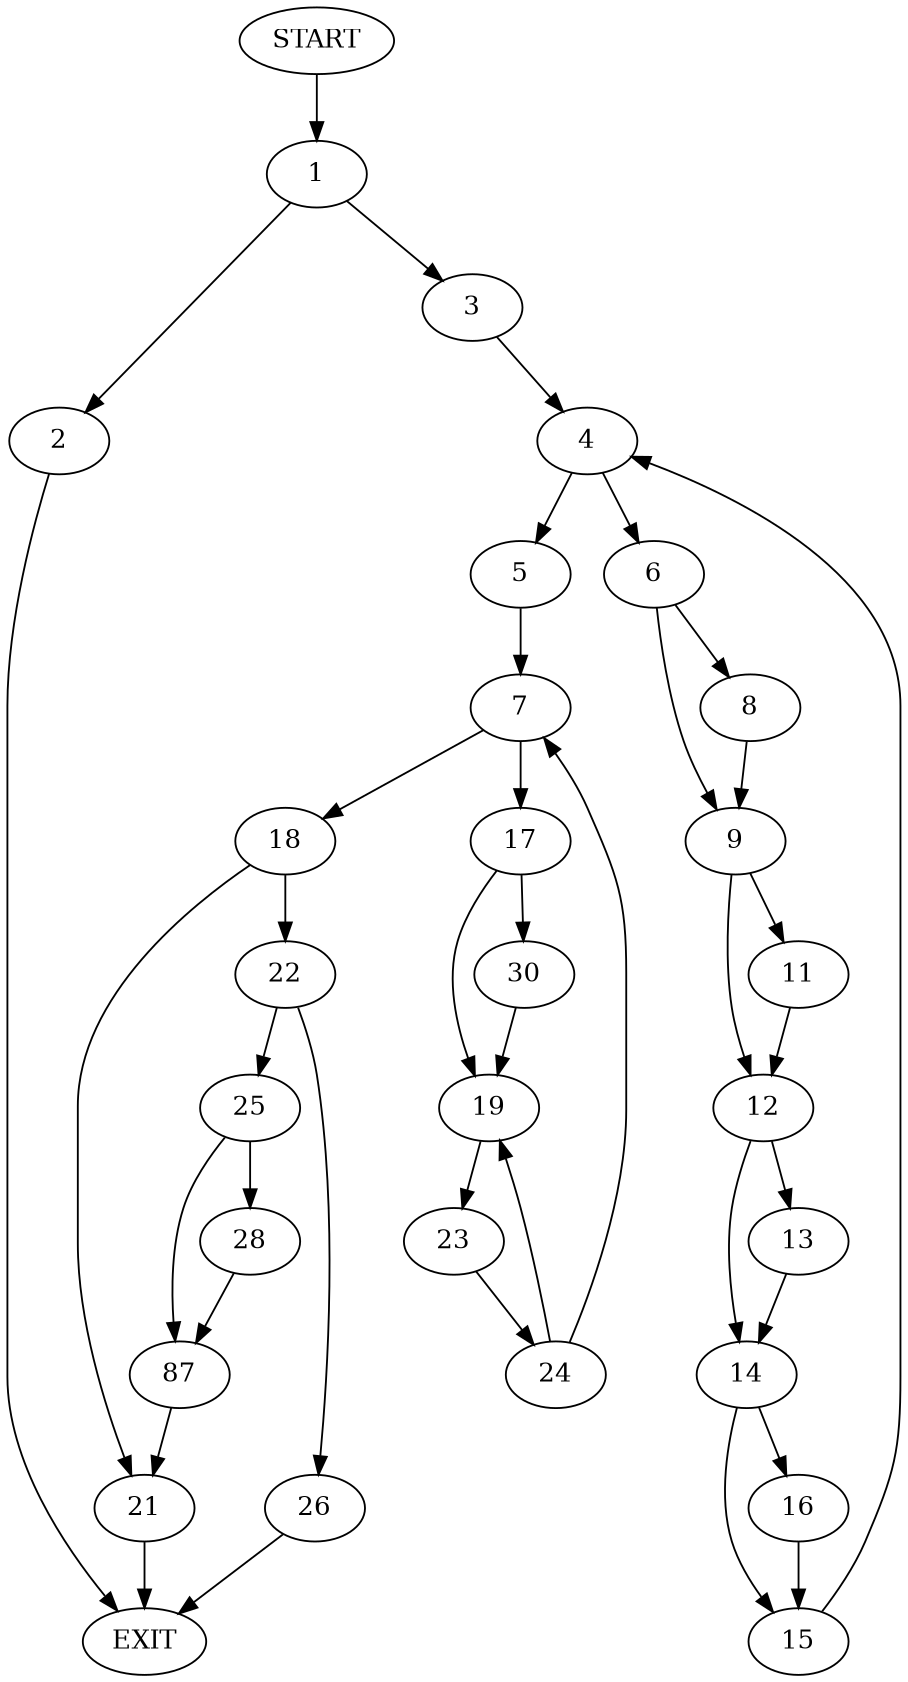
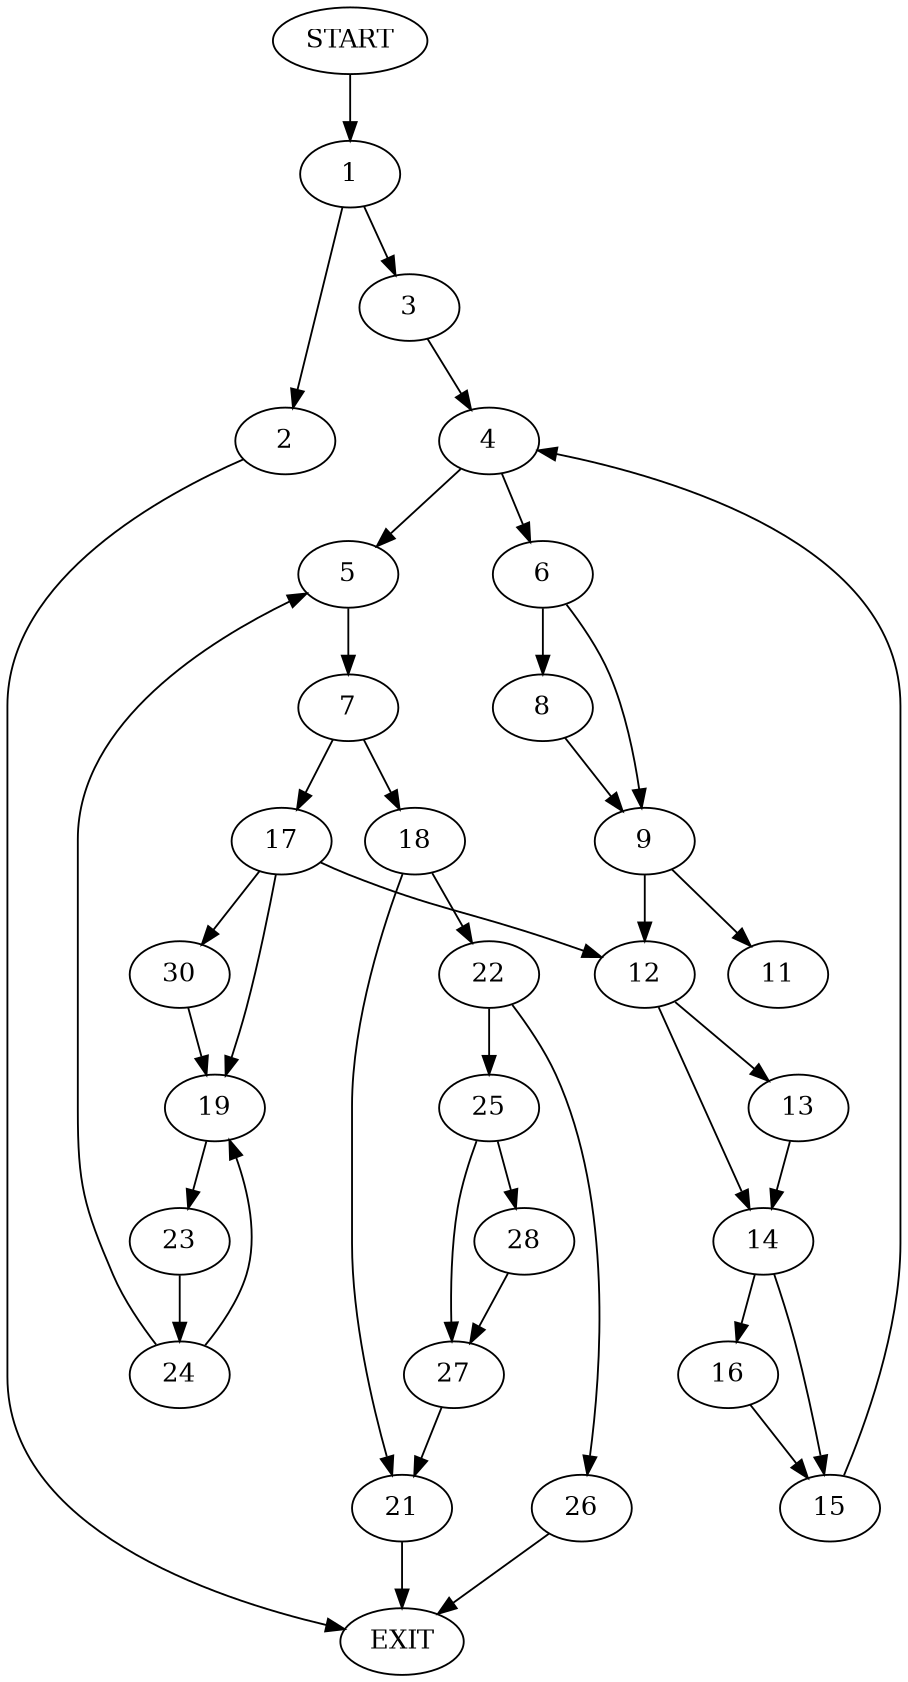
(783, 1032) -> (438, 906)
(626, 1044) -> (78, 934)
(180, 1375) -> (454, 1375)
